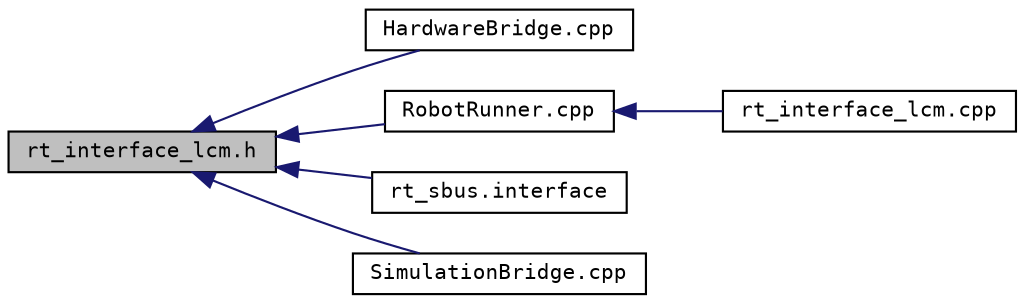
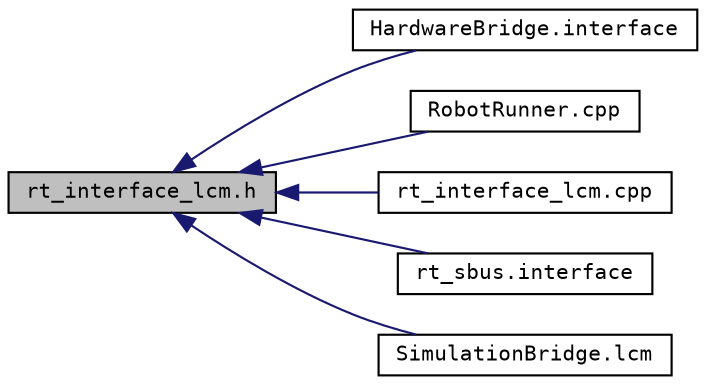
(499, 30) -> (525, 30)
(679, 111) -> (339, 192)
(499, 274) -> (525, 355)
